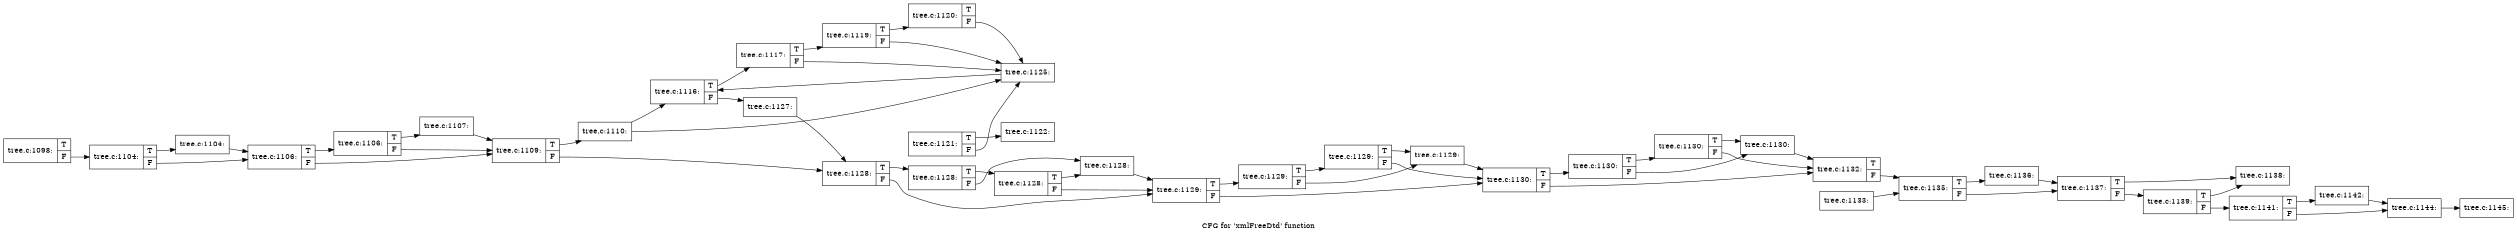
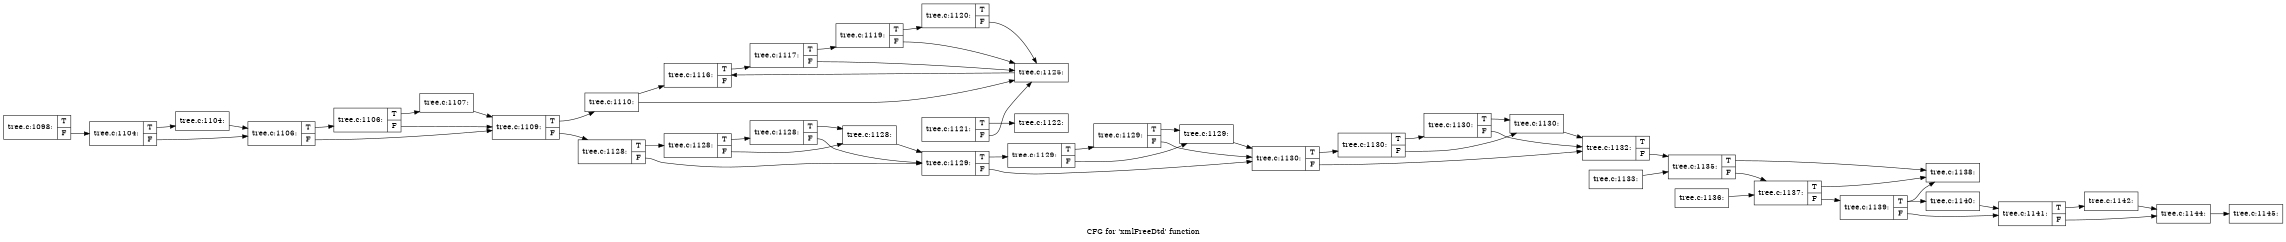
(770, 107) -> none
(1973, 182) -> (1828, 163)
none -> (1953, 201)
